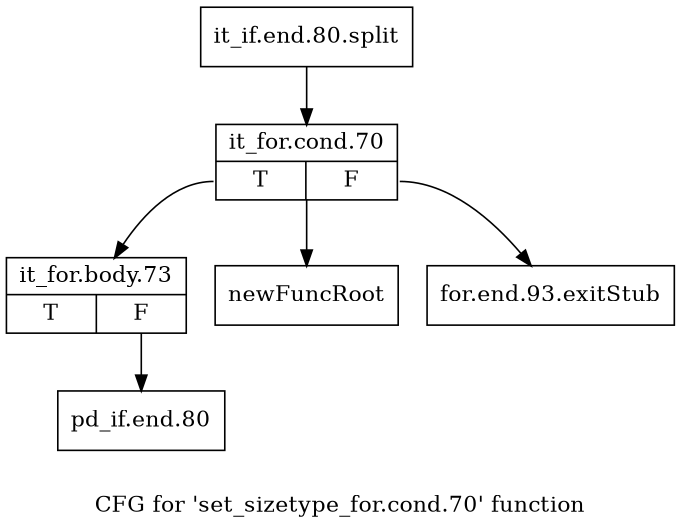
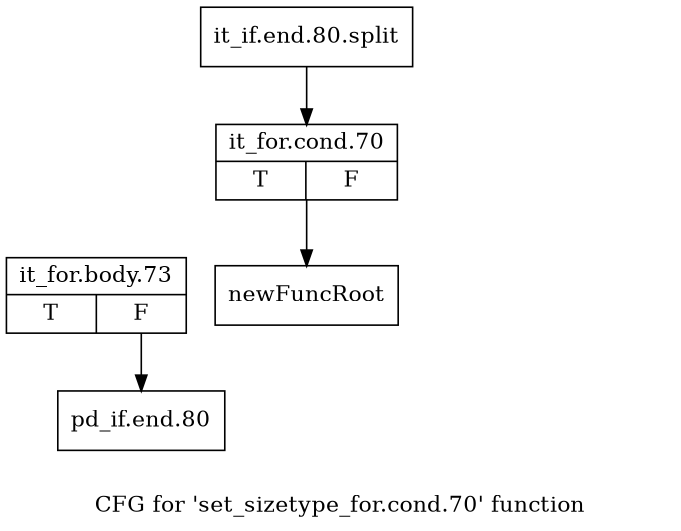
(161, 202) -> none
(551, 295) -> none
